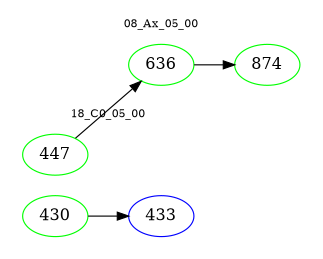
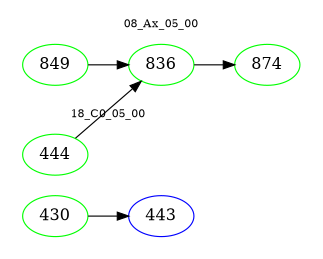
none -> (55, 65)
(161, 65) -> (161, 65)
(55, 155) -> (55, 155)
(161, 216) -> (161, 216)
